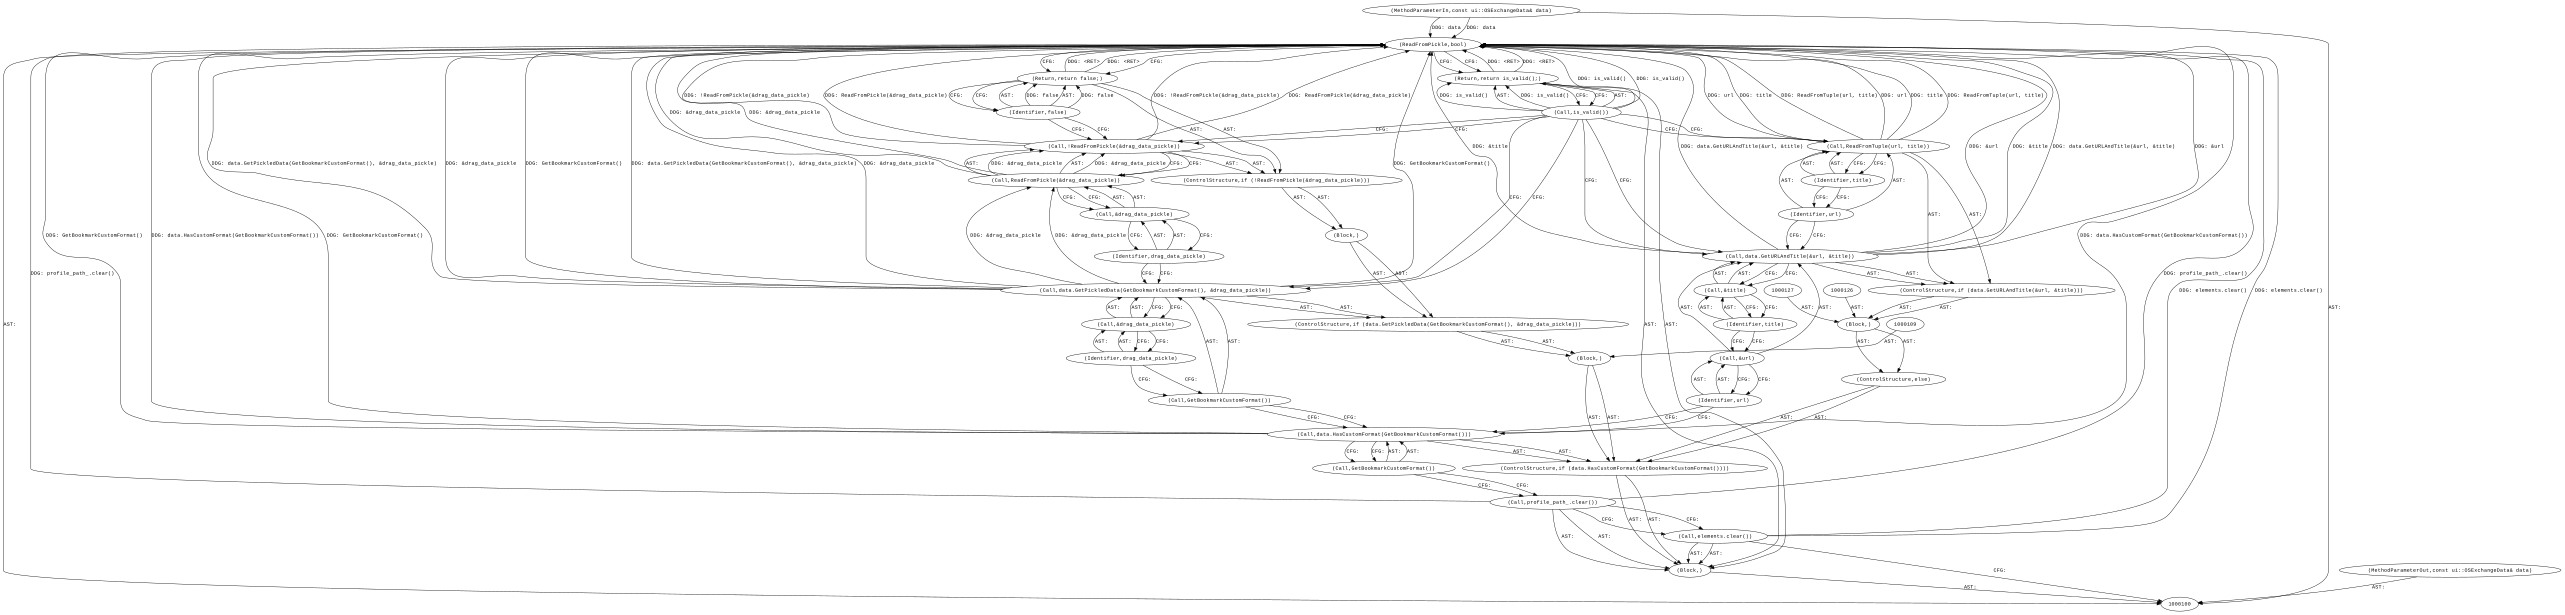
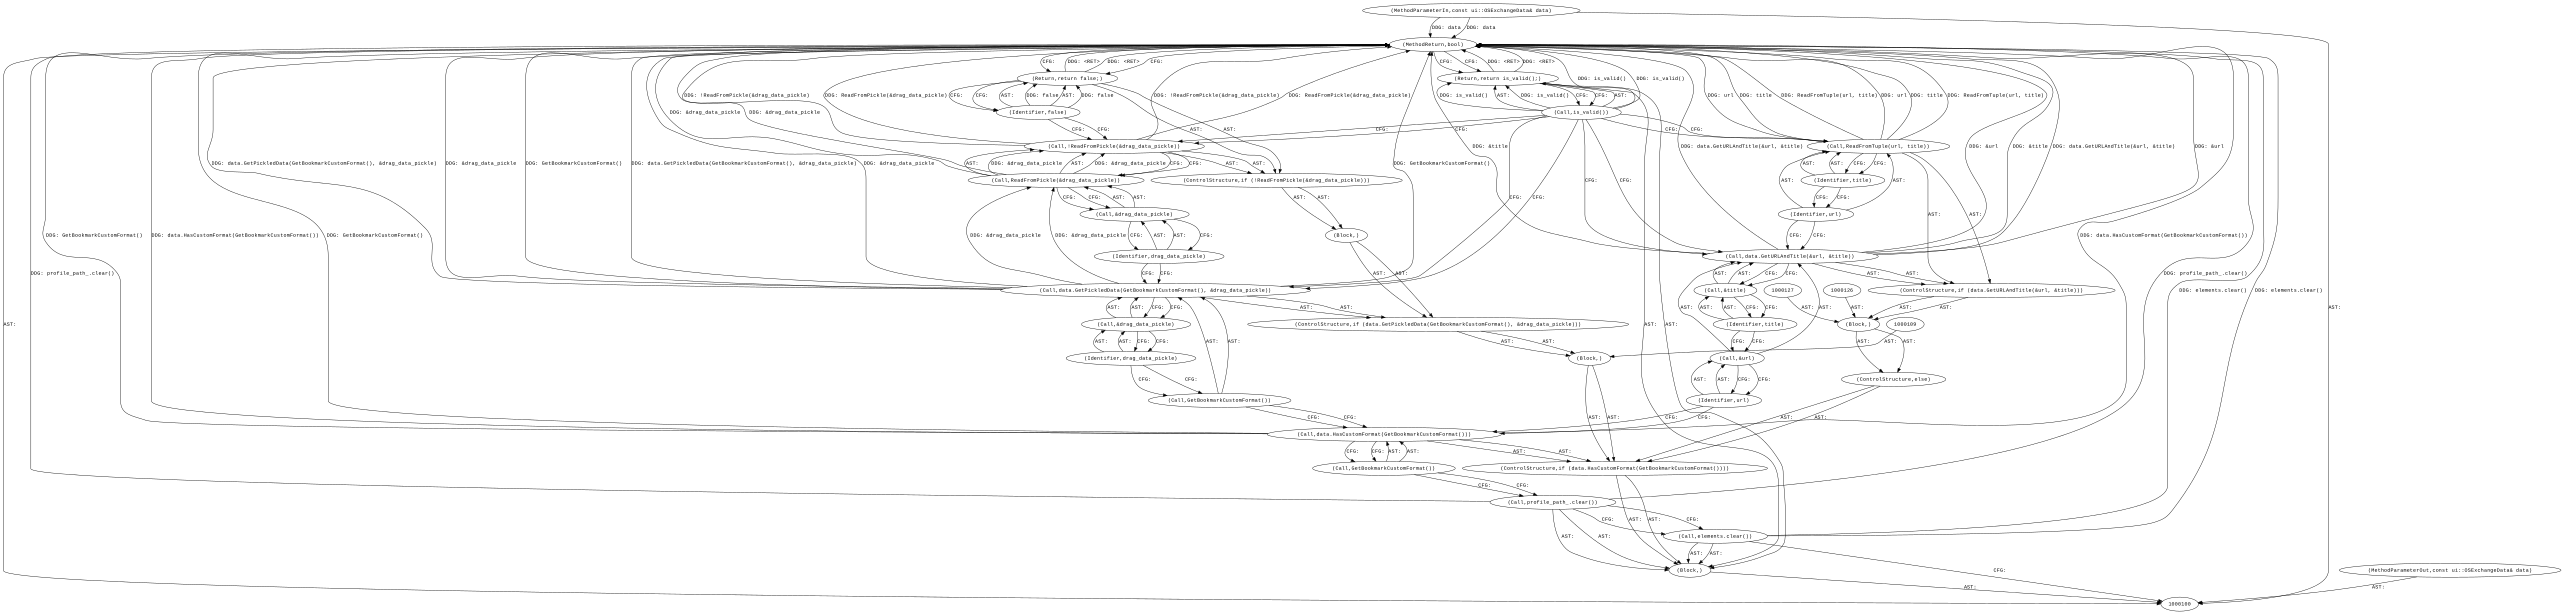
(1433, 44) -> (1433, 44)
